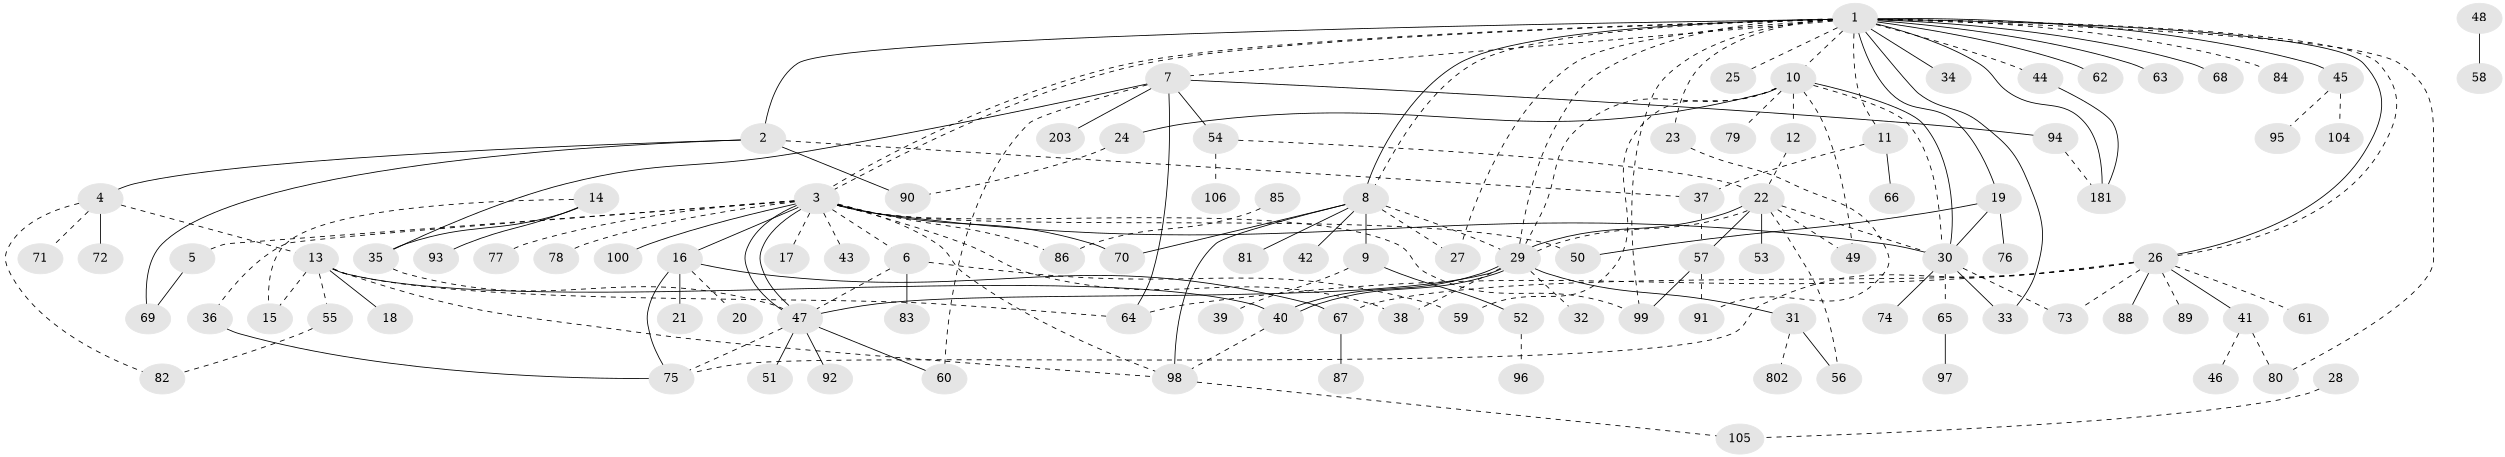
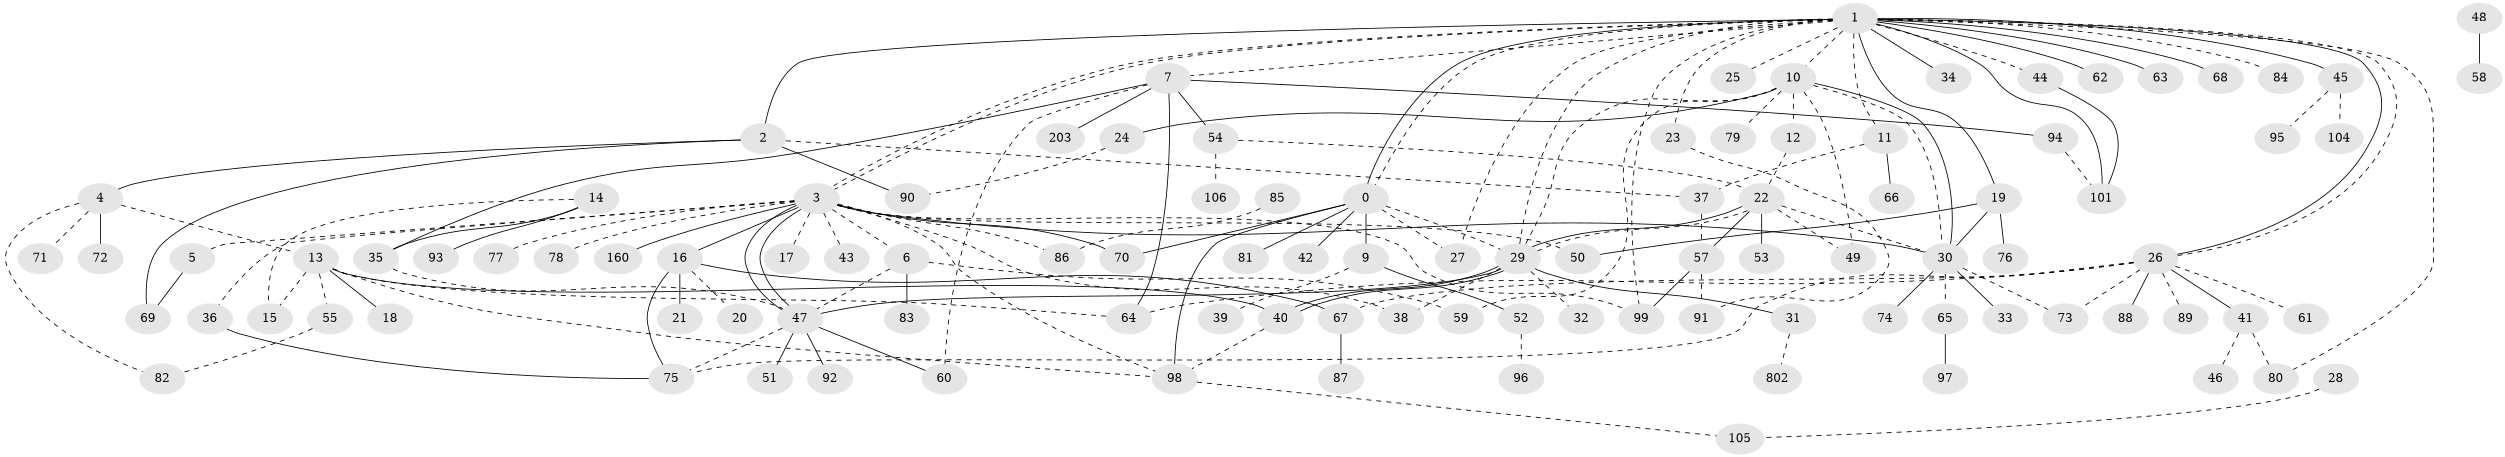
(2003, 142) -> none
(1366, 199) -> (1366, 199)
(2101, 199) -> (2101, 199)
(618, 259) -> (618, 259)
(1839, 379) -> none
